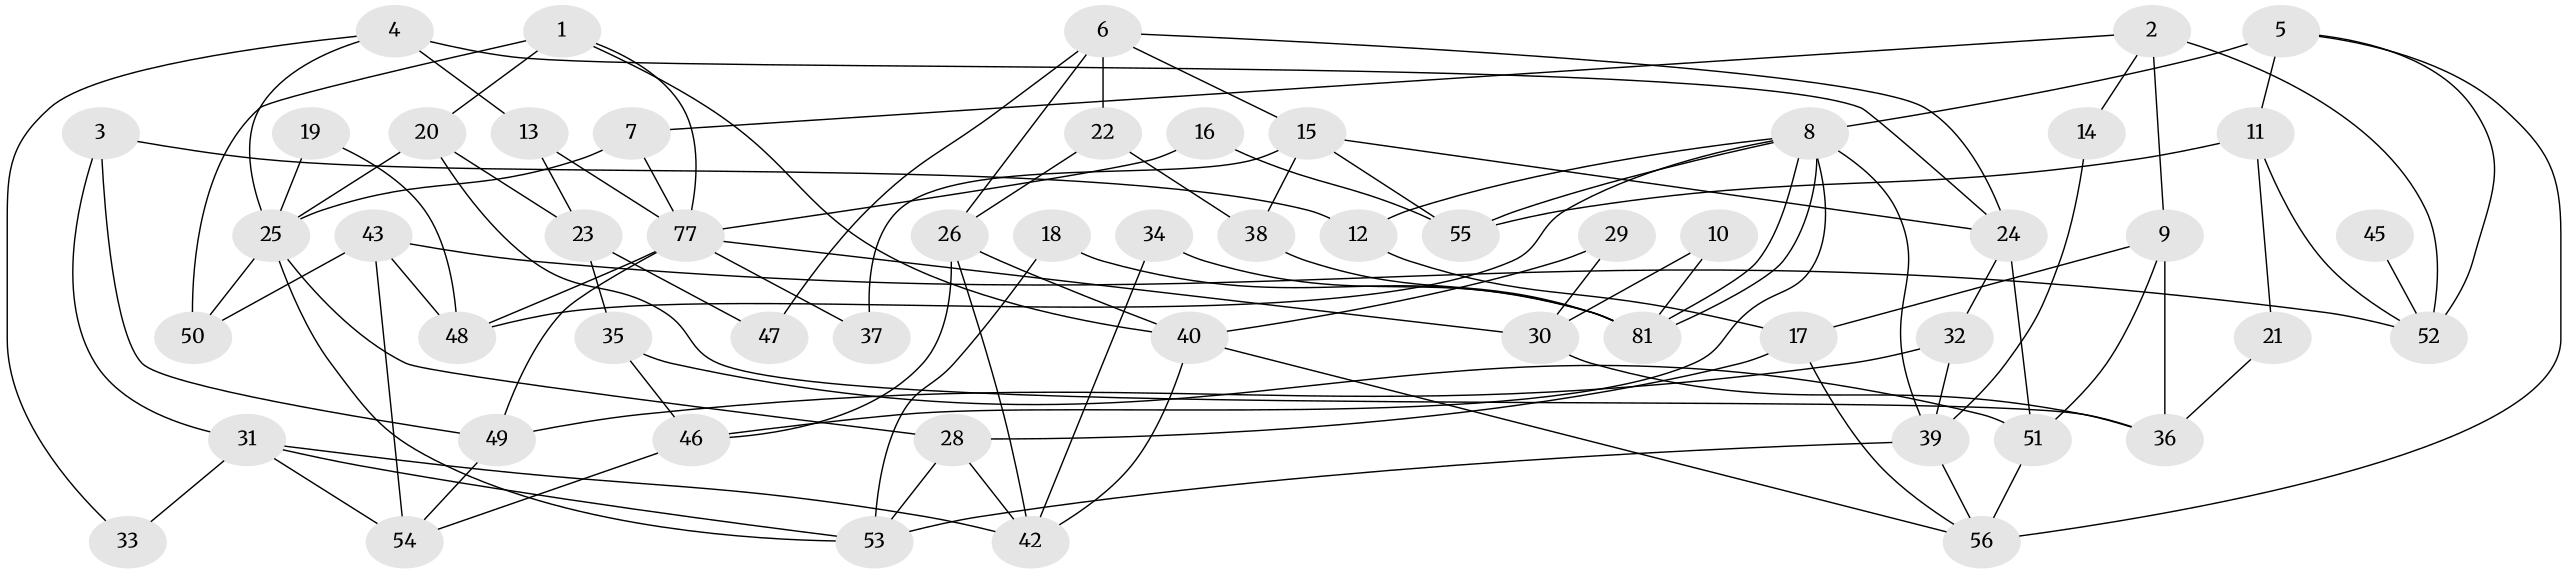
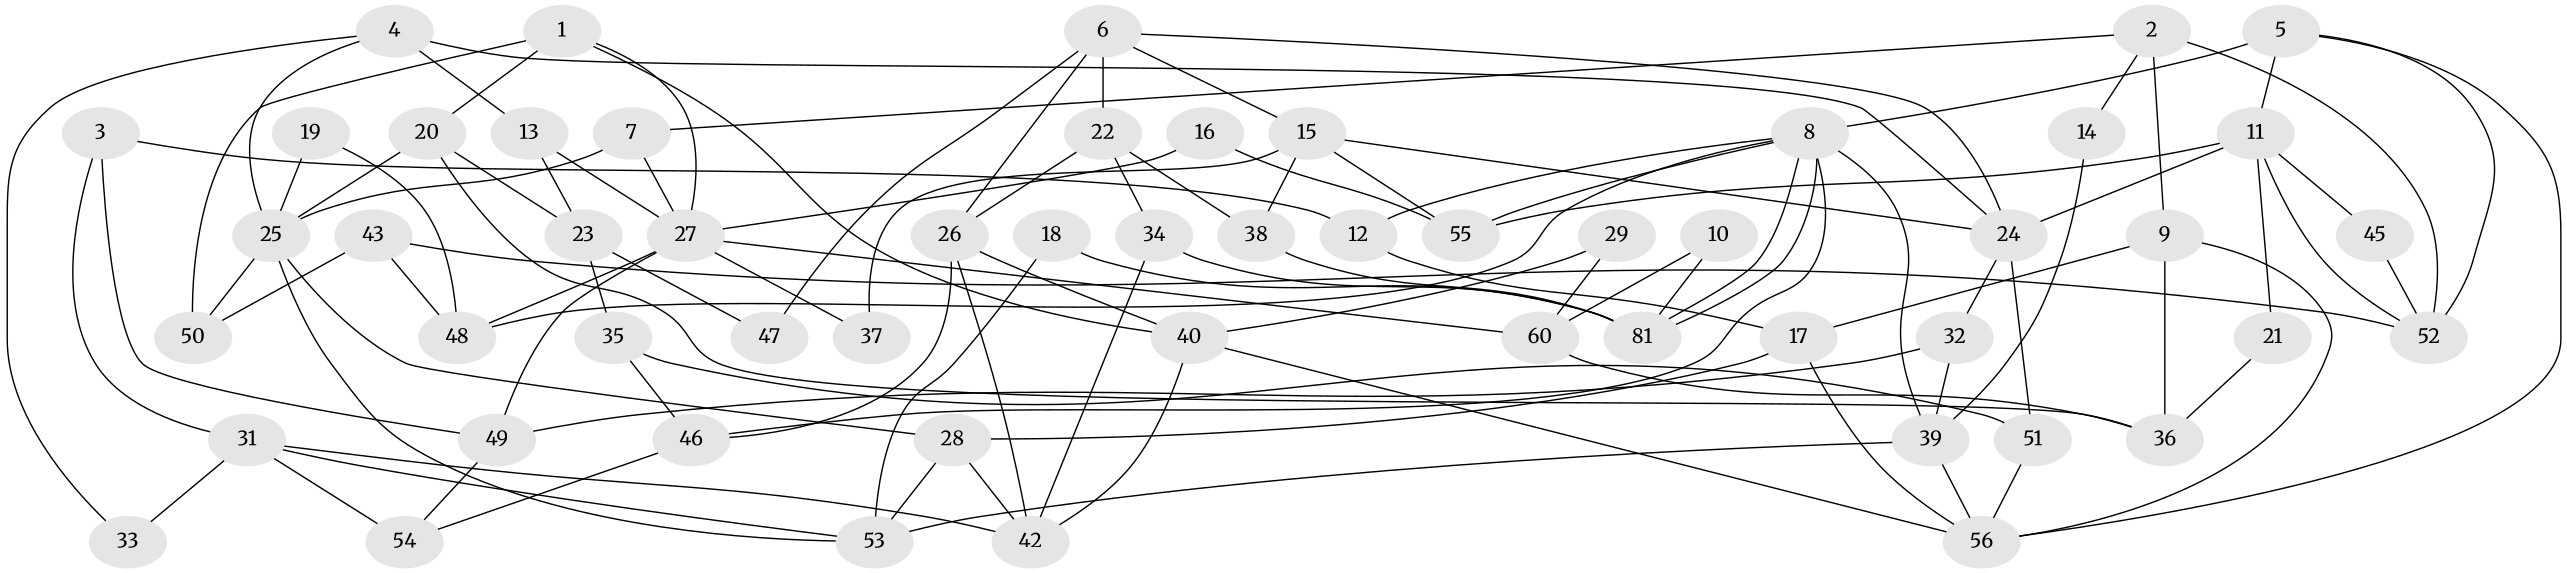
none -> (2132, 185)
none -> (2315, 185)
none -> (1134, 195)
(686, 236) -> (686, 236)
(1540, 338) -> (1540, 338)
(2117, 347) -> (2275, 430)
(389, 389) -> none
